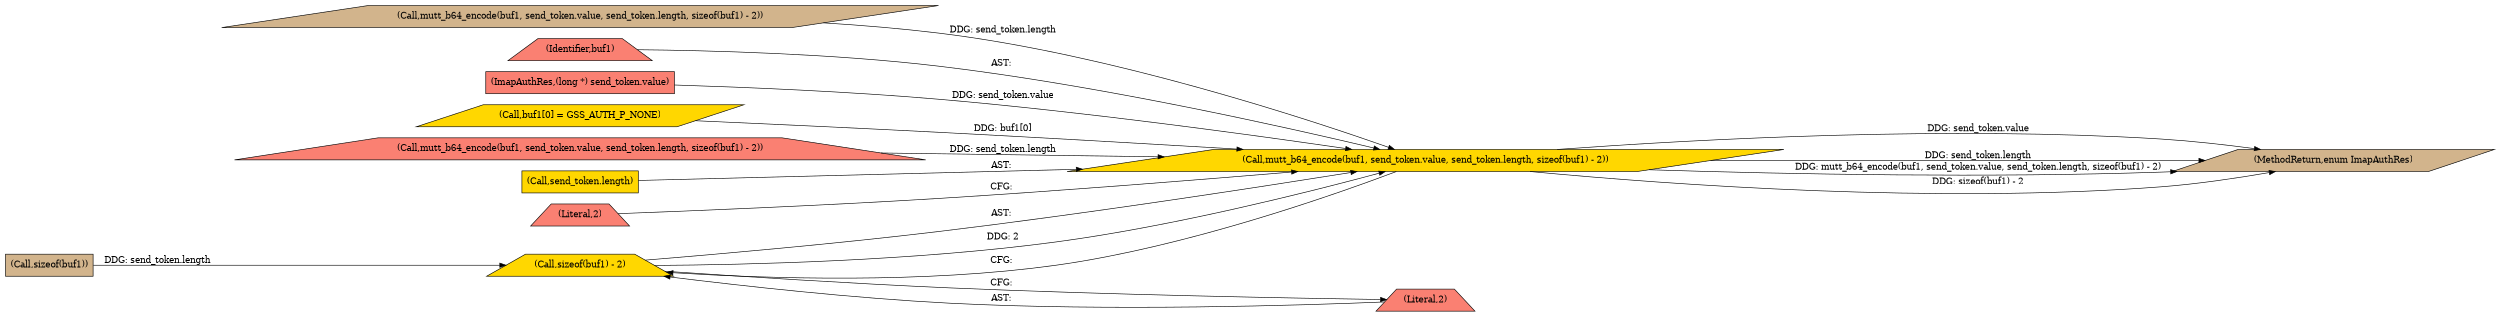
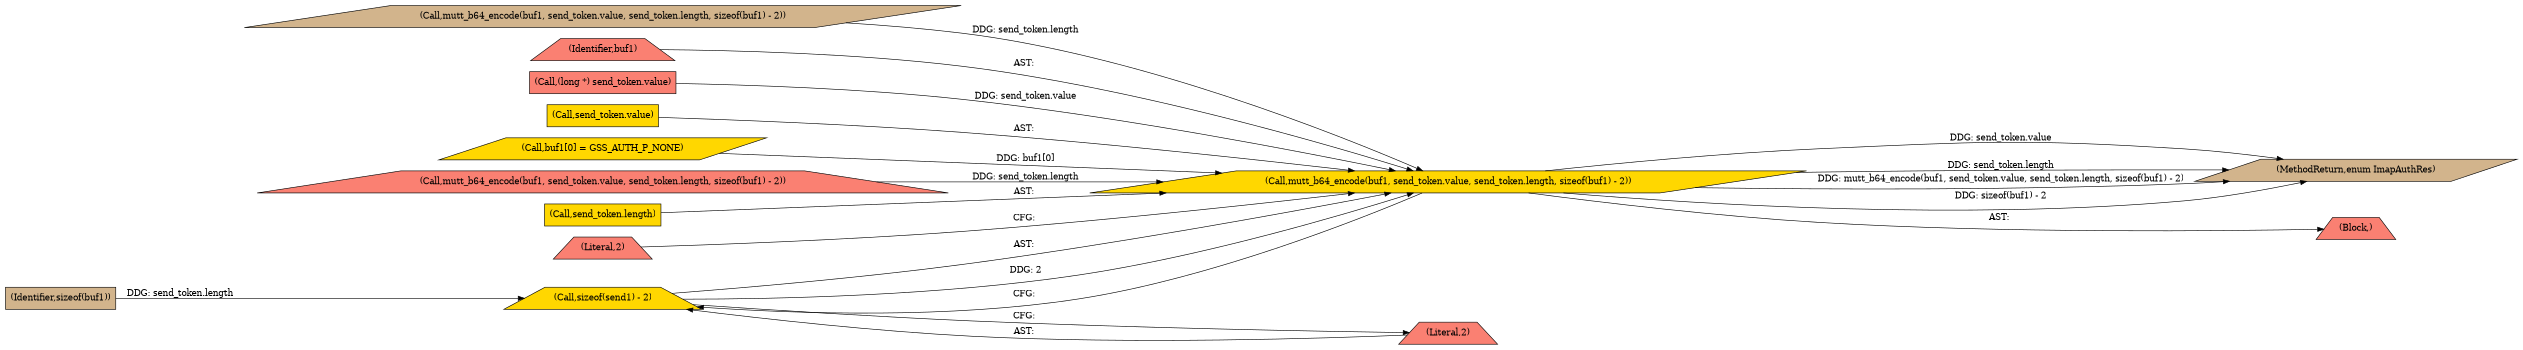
(580, 83) -> (603, 83)
none -> (603, 116)
none -> (2356, 228)
(49, 265) -> (61, 298)
(580, 265) -> (603, 298)
